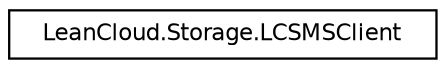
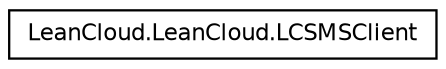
(223, 34) -> (223, 34)
